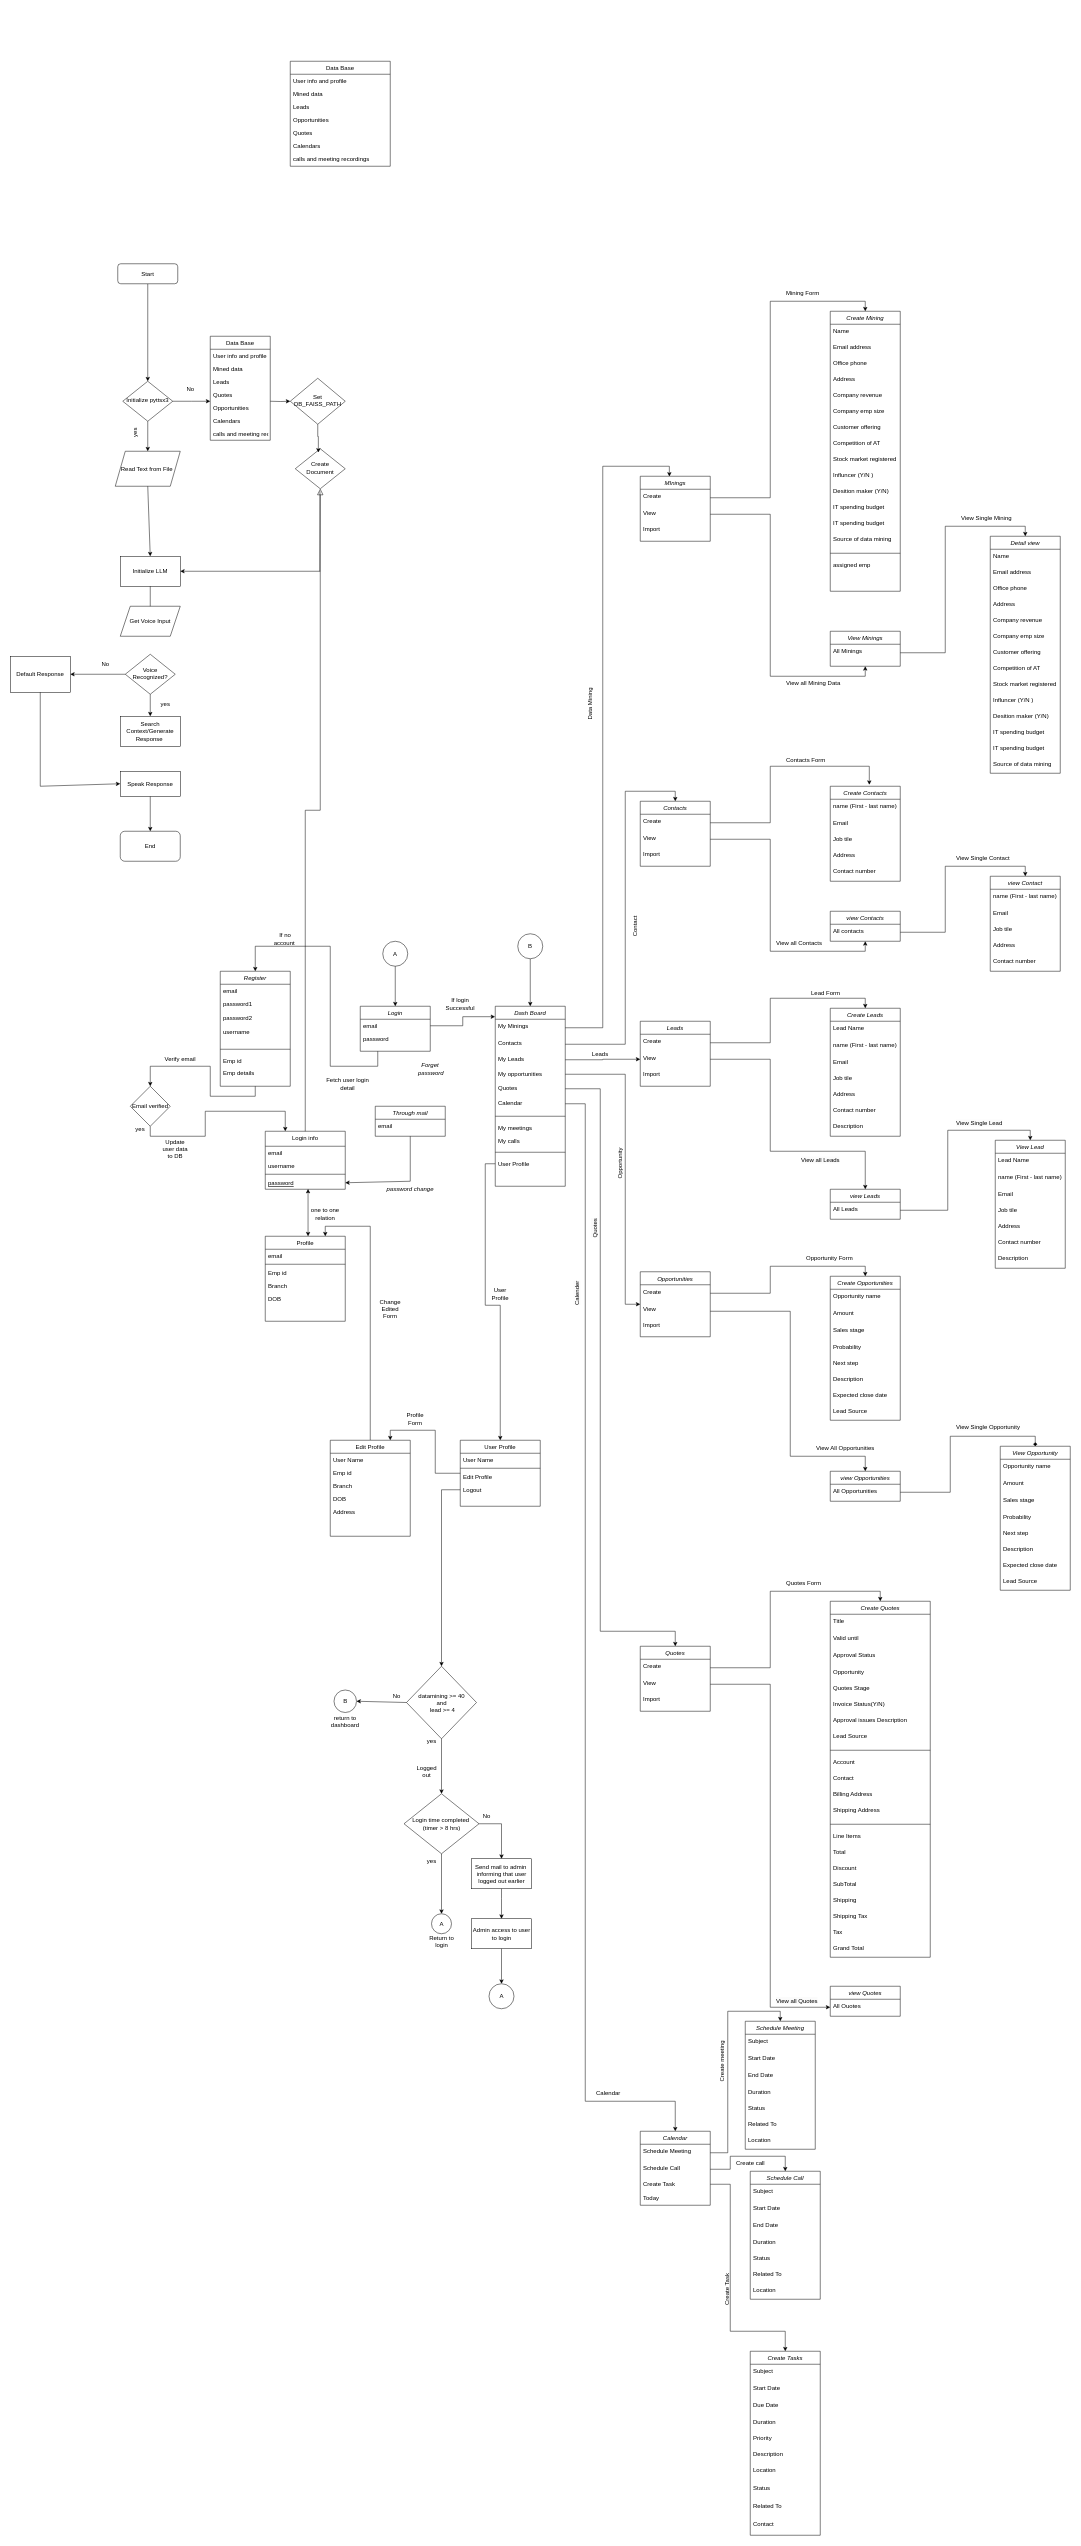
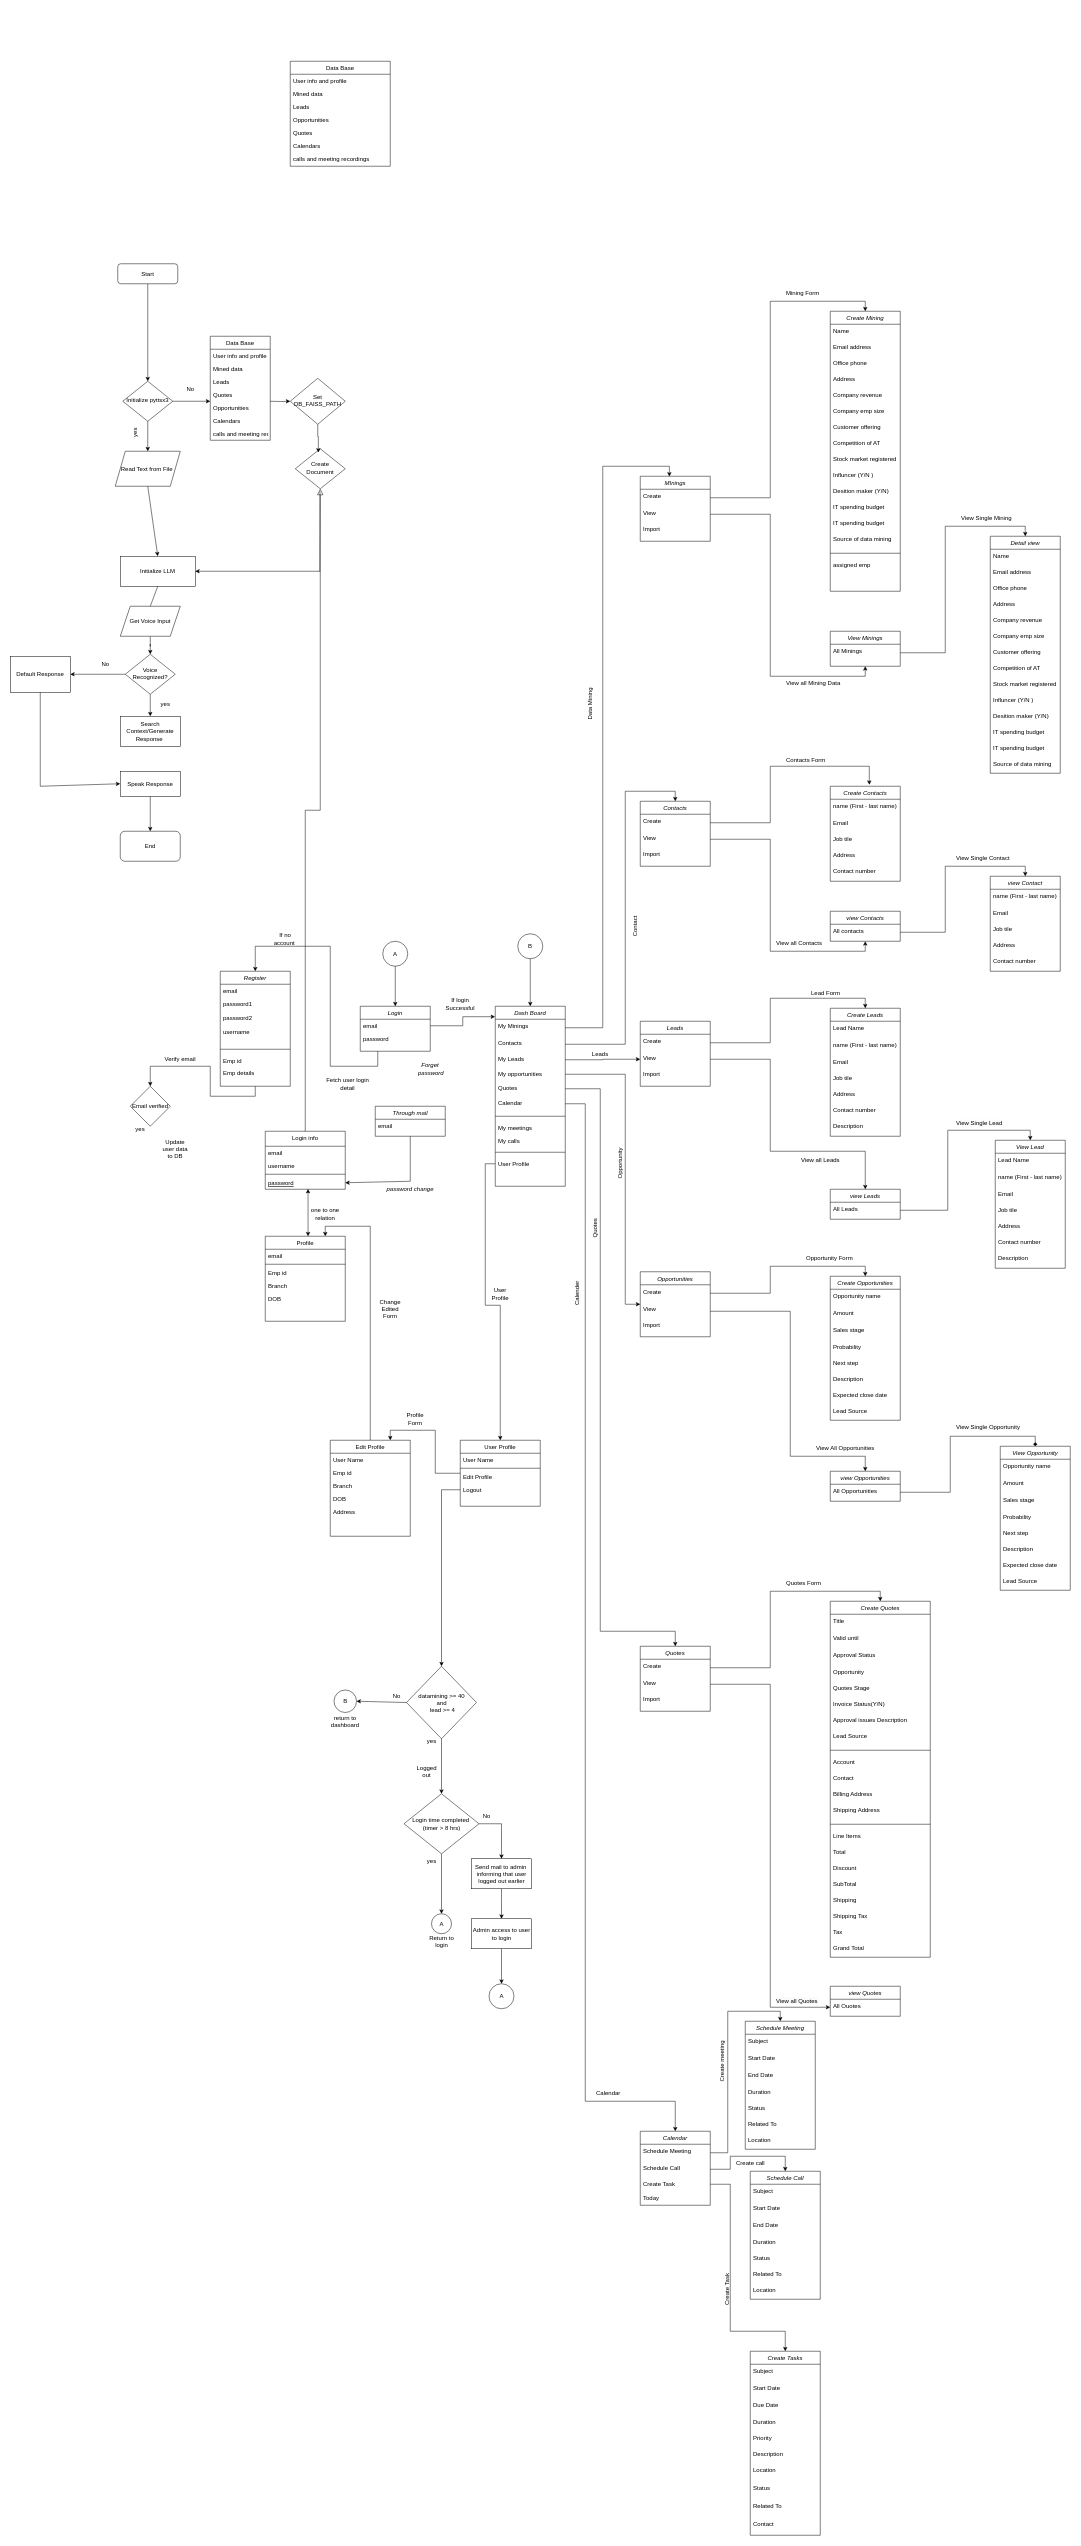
(150, 571) -> (158, 571)
none -> (150, 644)
(285, 1126) -> none
